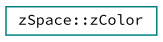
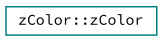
(81, 21) -> (81, 21)
